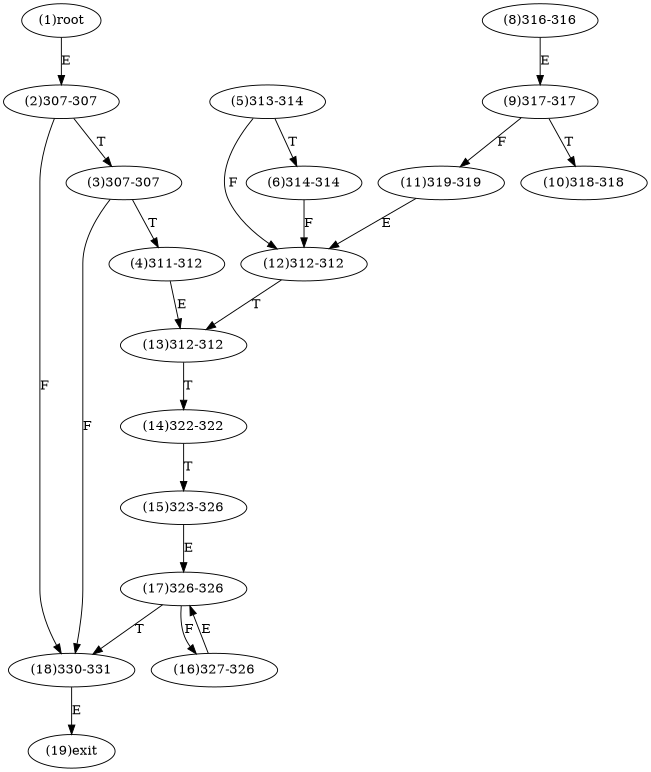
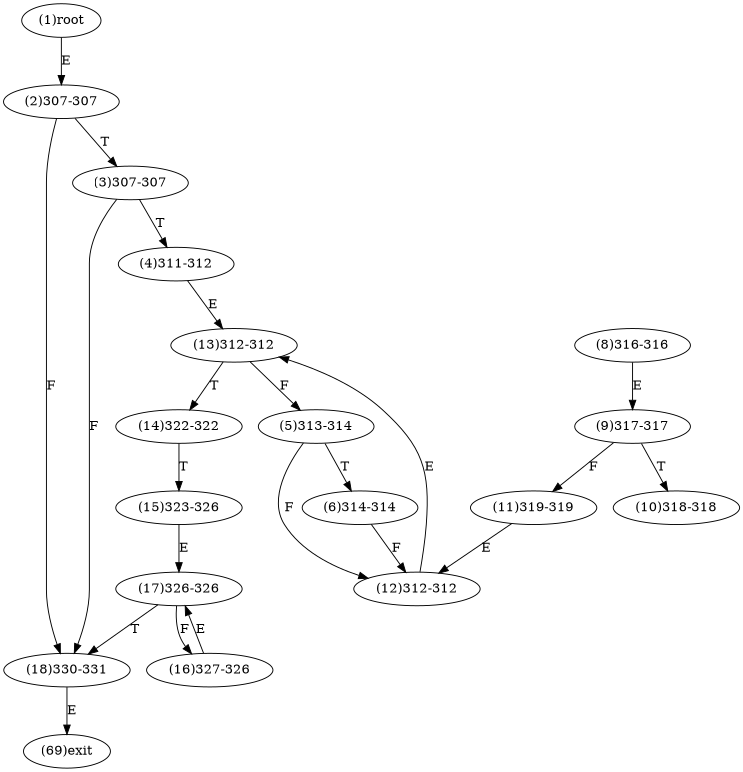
(256, 305) -> (430, 467)
none -> (272, 383)
(72, 751) -> (67, 751)
